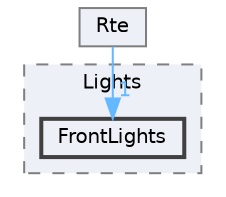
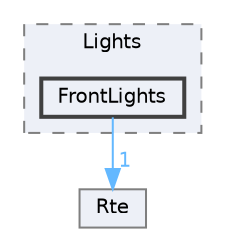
(113, 78) -> (113, 146)
